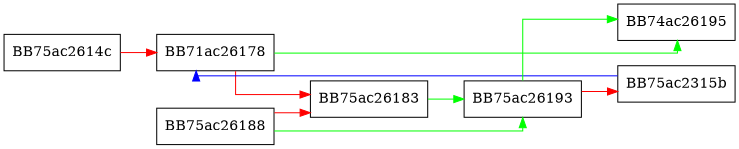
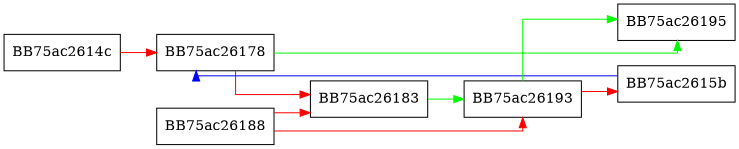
(676, 22) -> (676, 22)
(215, 53) -> (215, 53)
(676, 84) -> (676, 84)
(400, 131) -> (400, 131)
